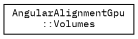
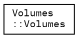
(69, 19) -> (39, 19)
